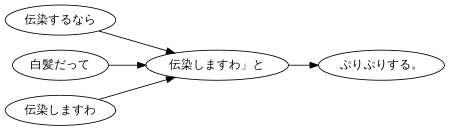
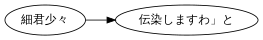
(60, 20) -> none
(60, 65) -> none
(381, 65) -> none
(60, 110) -> (45, 20)
